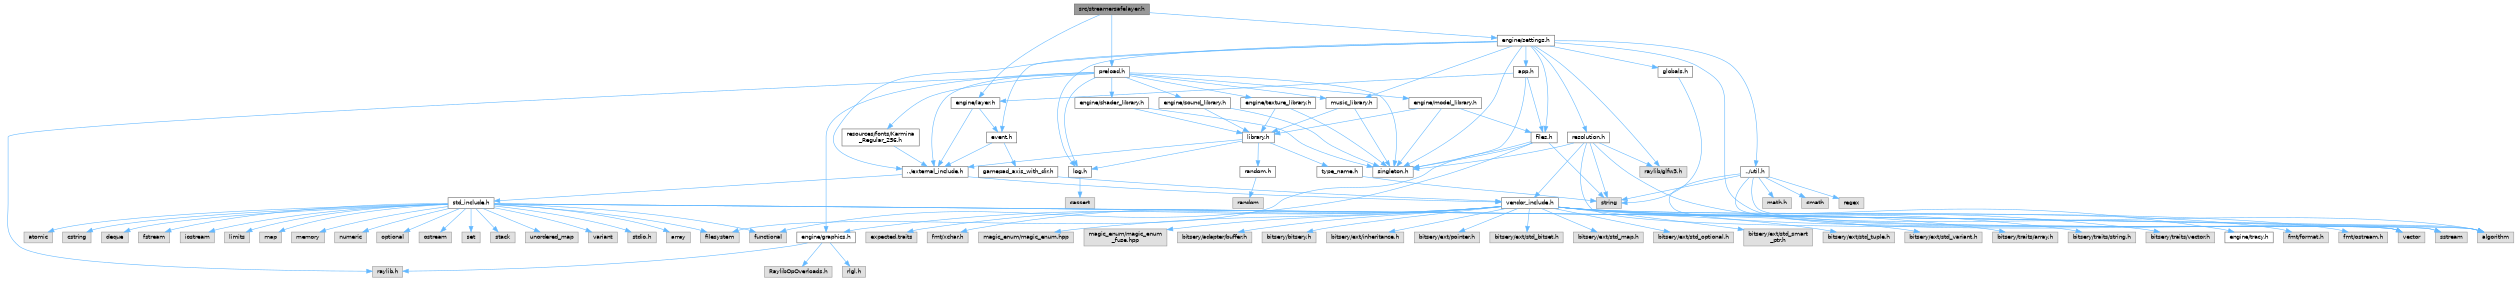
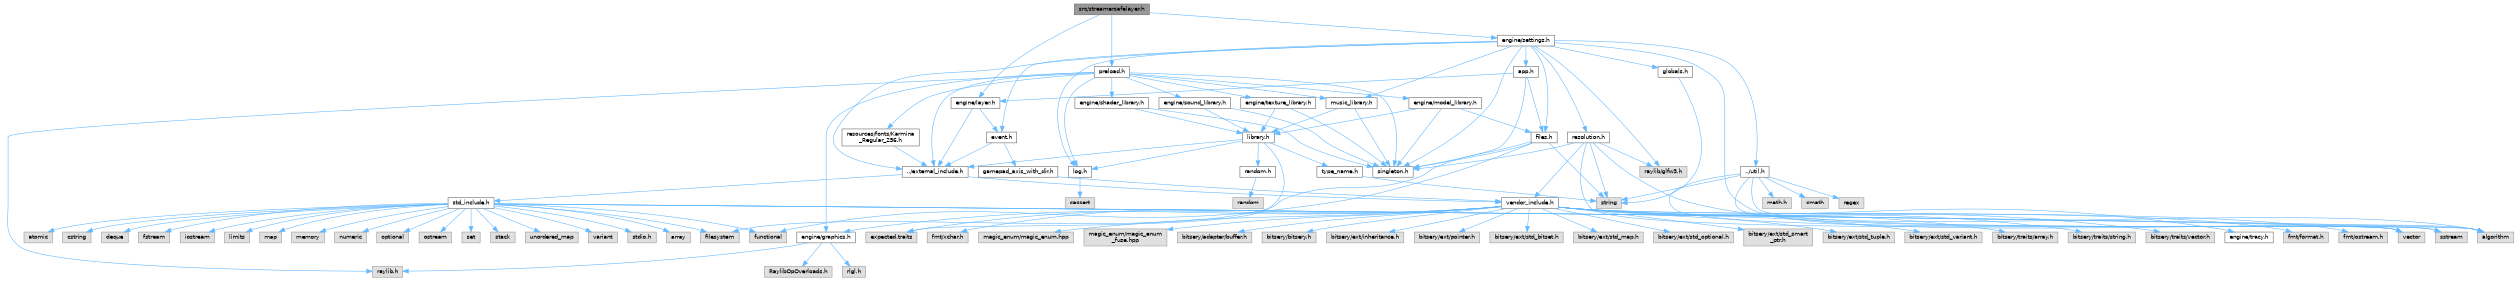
none -> (1130, 224)
